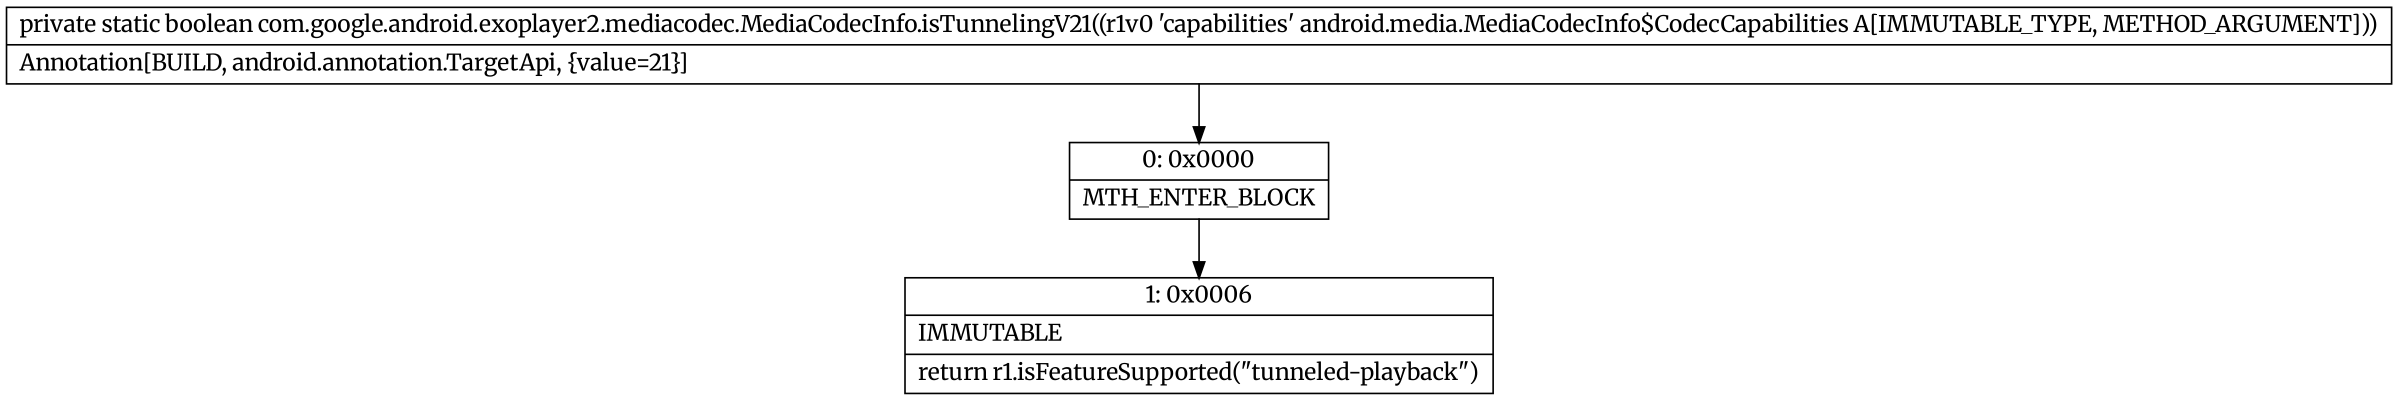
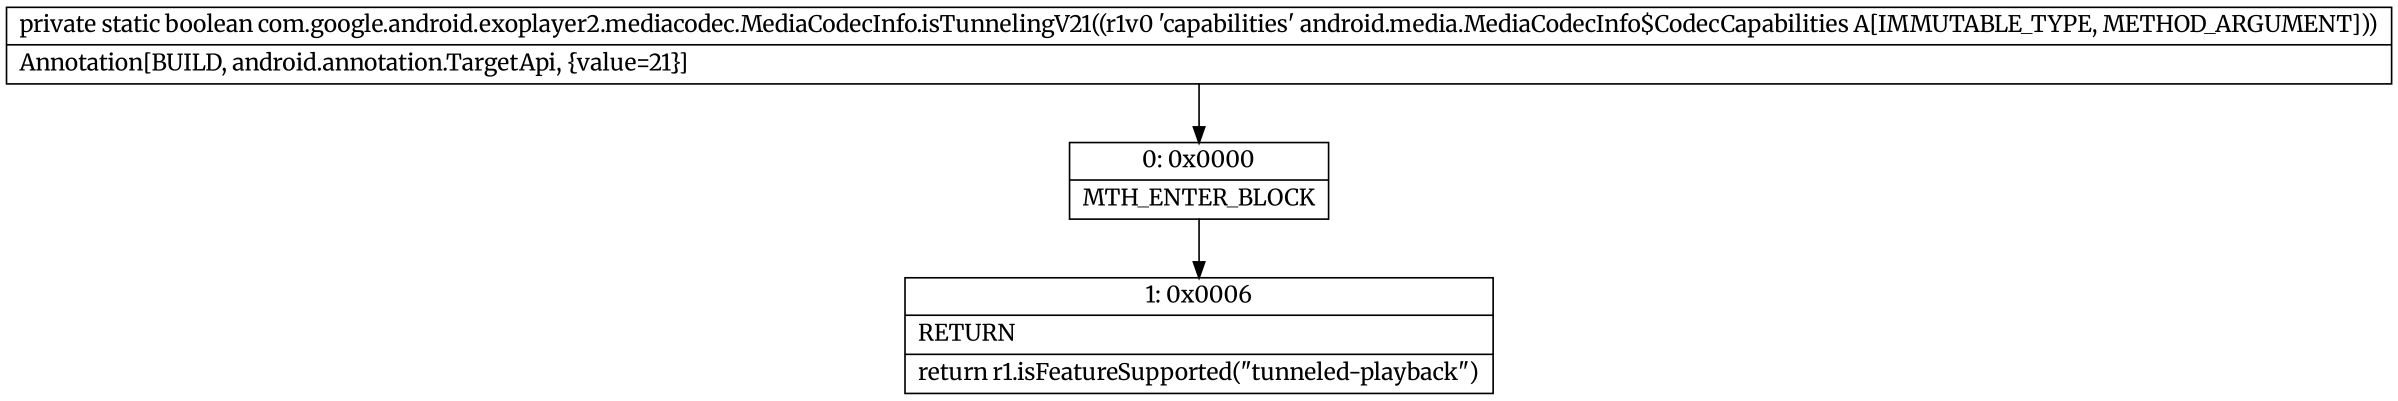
(991, 334) -> (967, 334)
